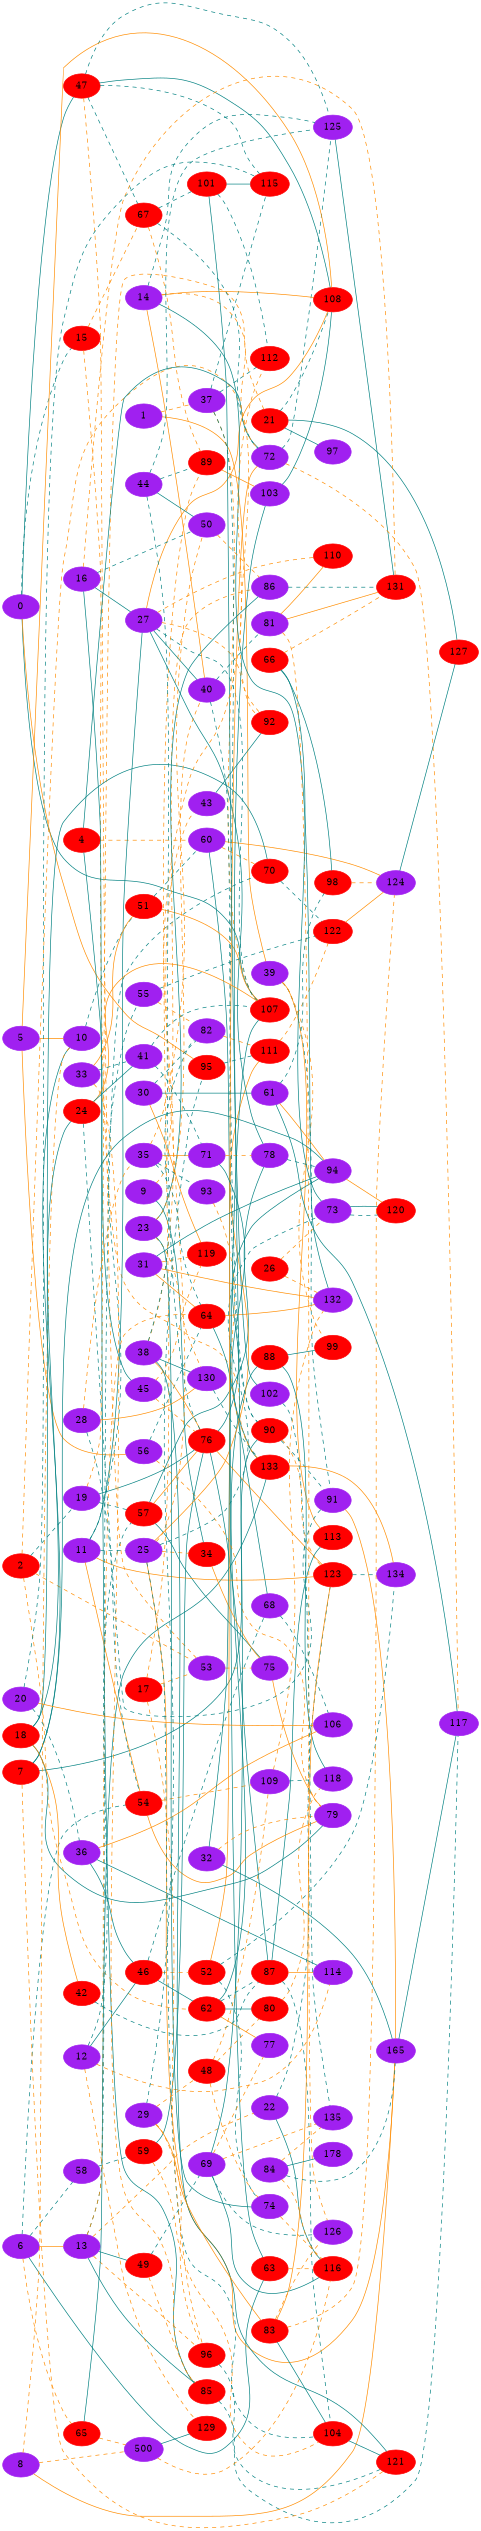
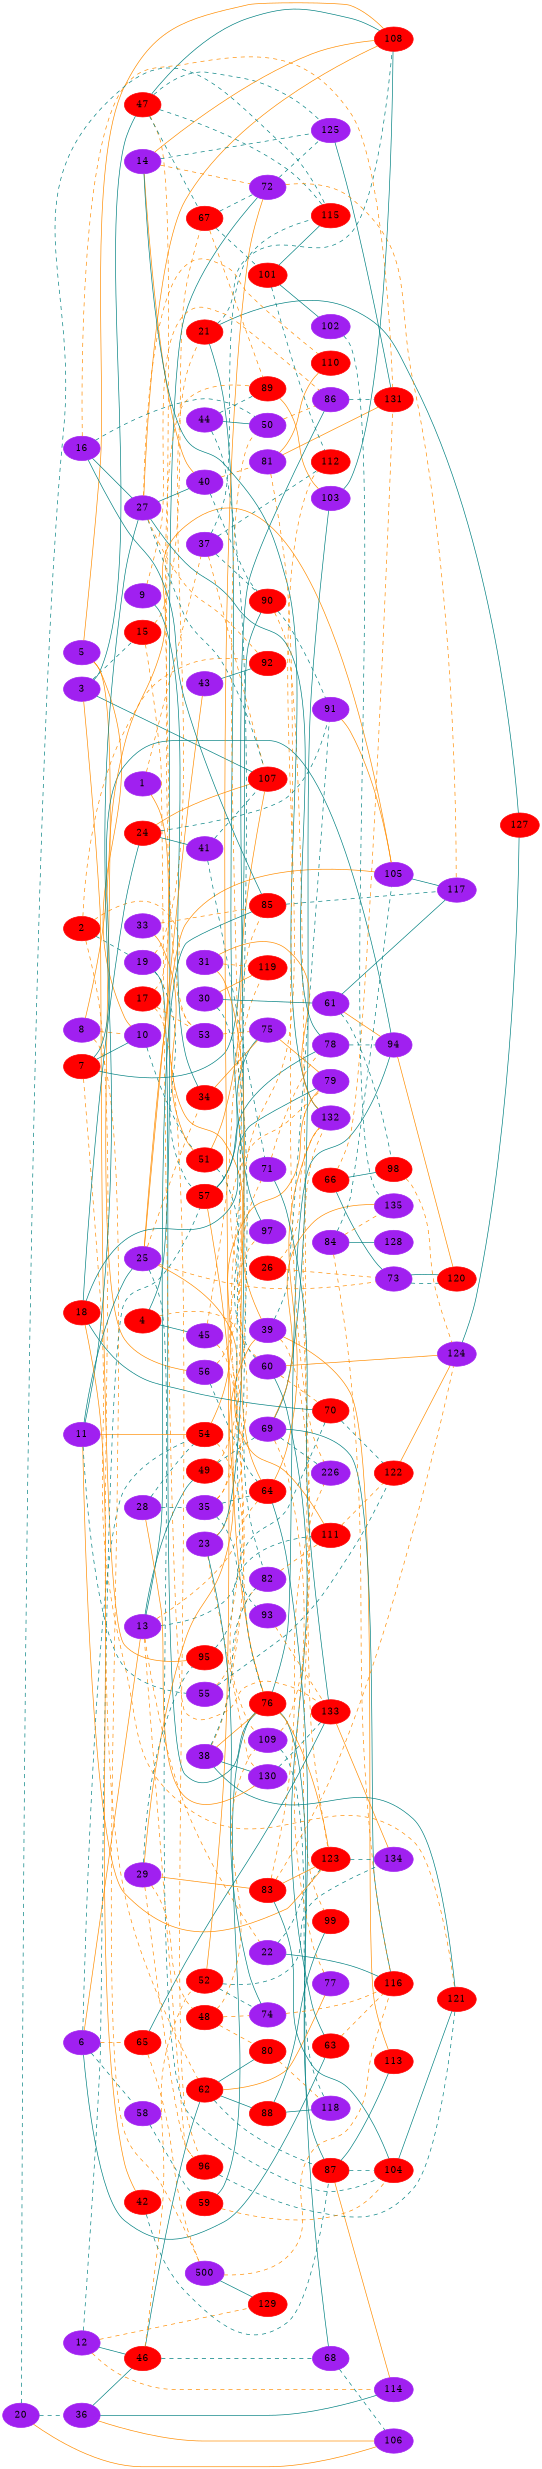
(167, 252) -> none
(21, 607) -> (82, 689)
(237, 656) -> (237, 472)
(183, 961) -> (236, 1388)
(113, 1066) -> none
(175, 1155) -> (243, 1341)
(175, 1177) -> (170, 971)
(214, 1221) -> none
(92, 1334) -> (174, 1508)
(246, 1421) -> (266, 1288)
(113, 1550) -> (101, 1343)
none -> (206, 1600)
(207, 1859) -> none
(396, 2051) -> (394, 875)
(270, 2141) -> (288, 1299)
(333, 2154) -> (394, 1242)
(333, 2232) -> (331, 1473)
